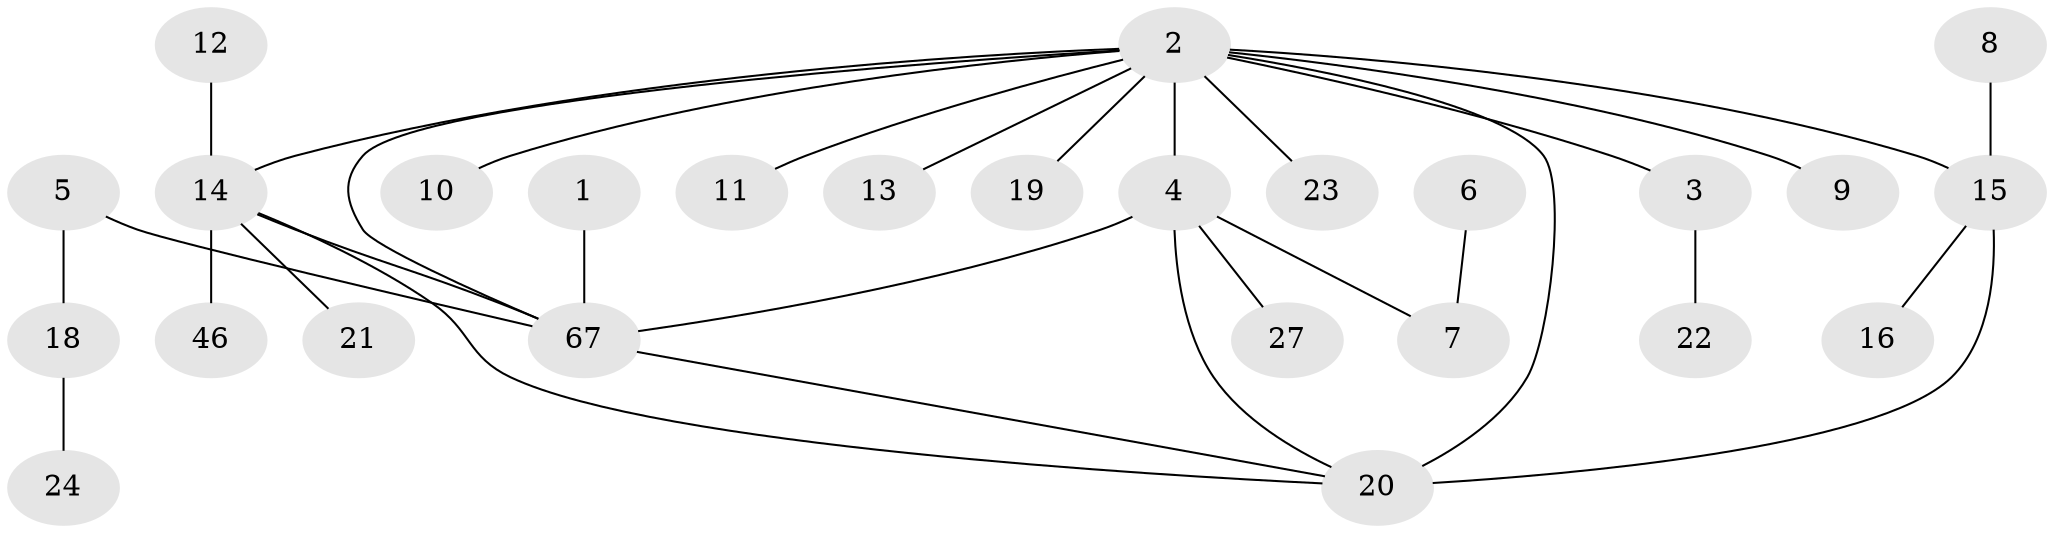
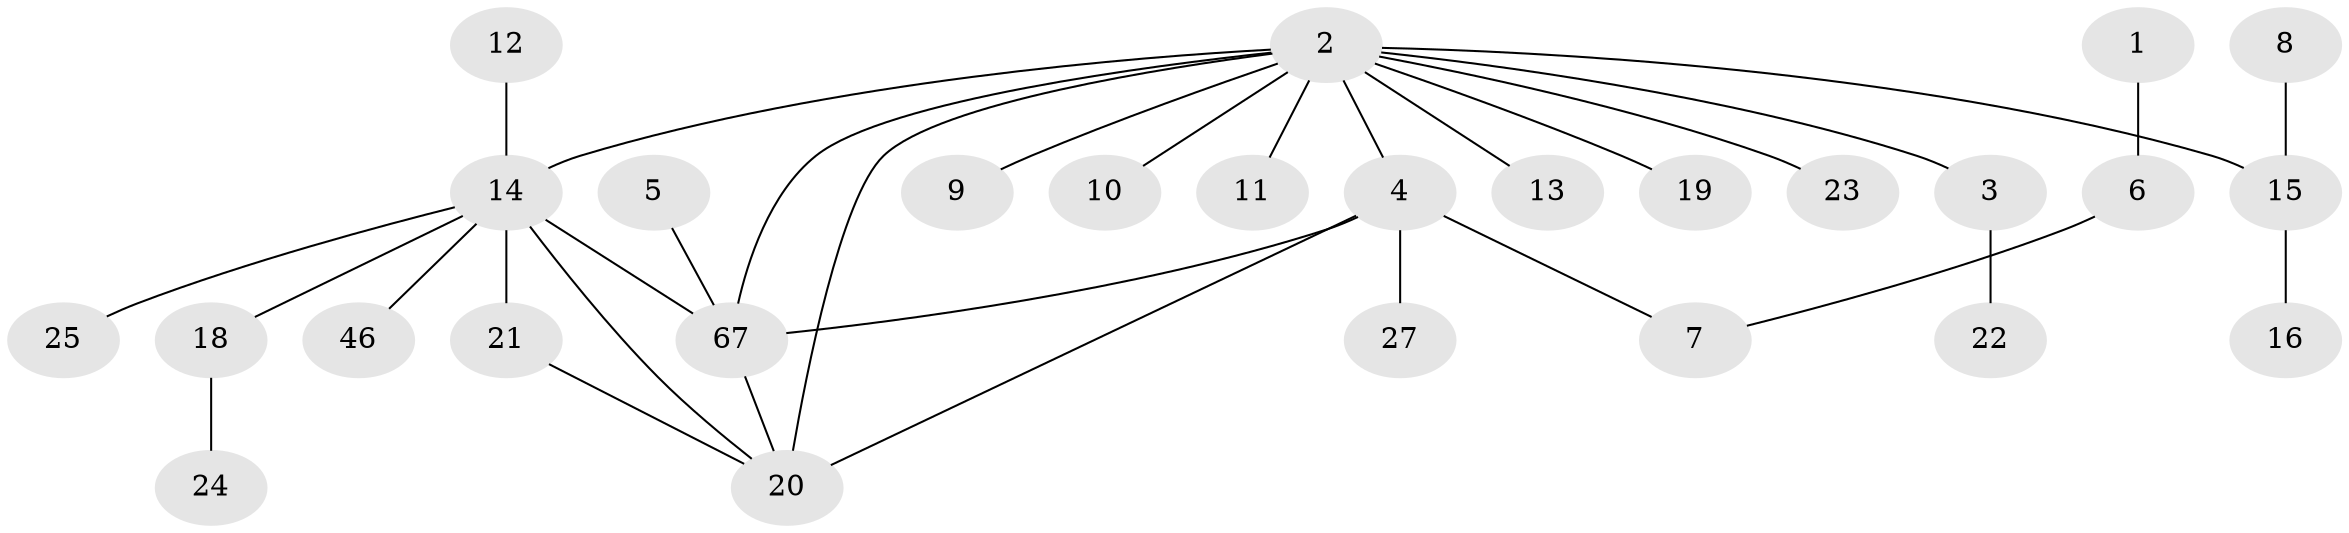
(64, 267) -> (359, 266)
(584, 267) -> (2138, 119)
none -> (64, 340)
(1776, 442) -> (647, 414)
